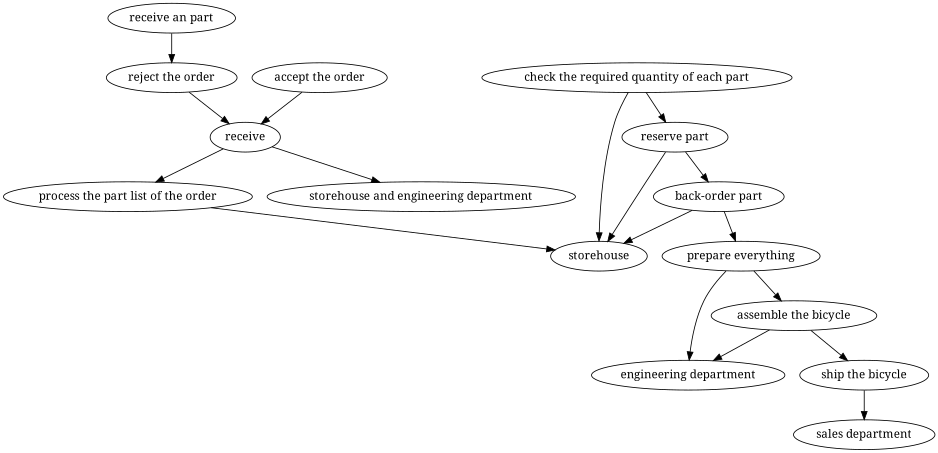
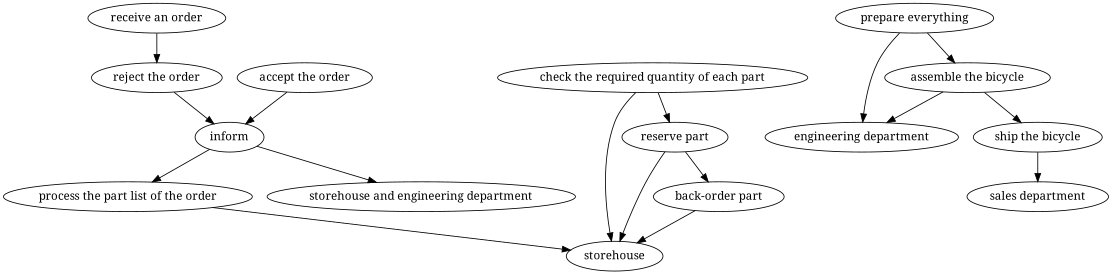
(172, 18) -> (157, 18)
(245, 137) -> (230, 137)
(728, 222) -> none
